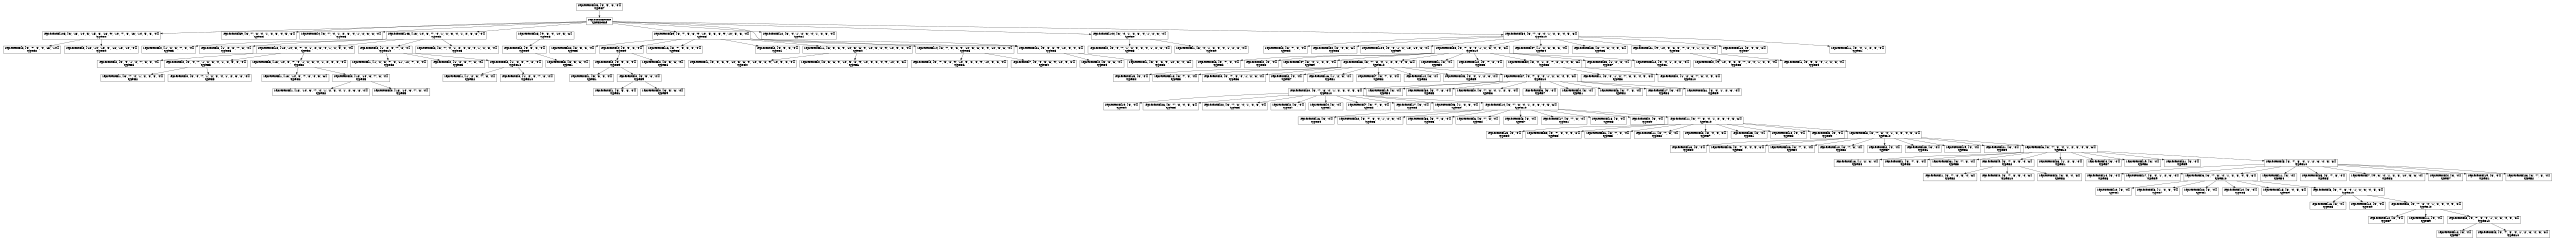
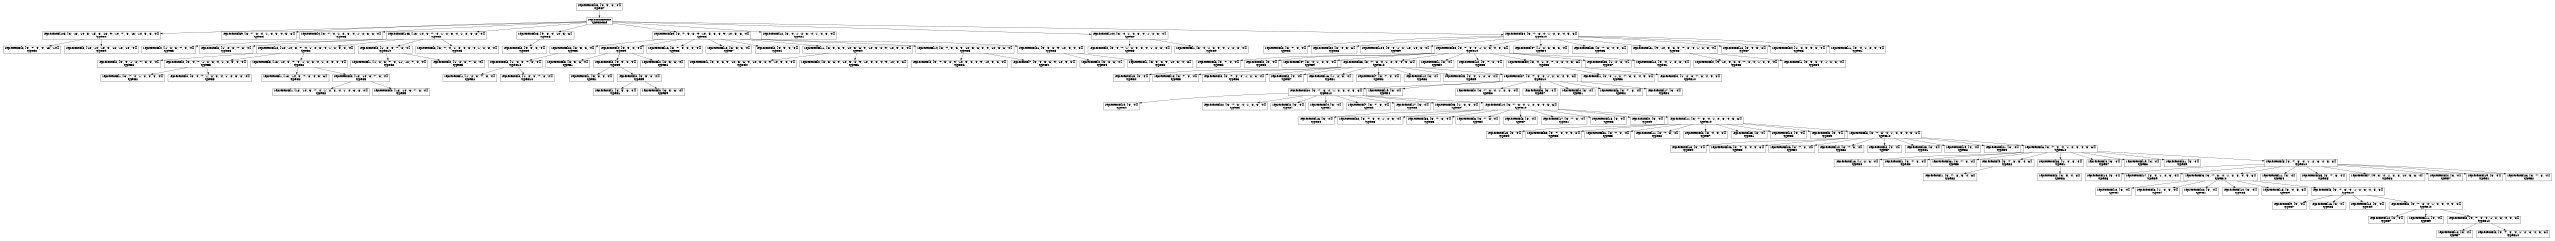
(754, 33) -> (574, 28)
none -> (729, 50)
none -> (1799, 50)
(545, 56) -> (596, 56)
(449, 57) -> (545, 57)
(1429, 92) -> none
(1713, 92) -> none
(1171, 106) -> none
(2033, 170) -> (2060, 169)
(2007, 177) -> none
none -> (2289, 206)
